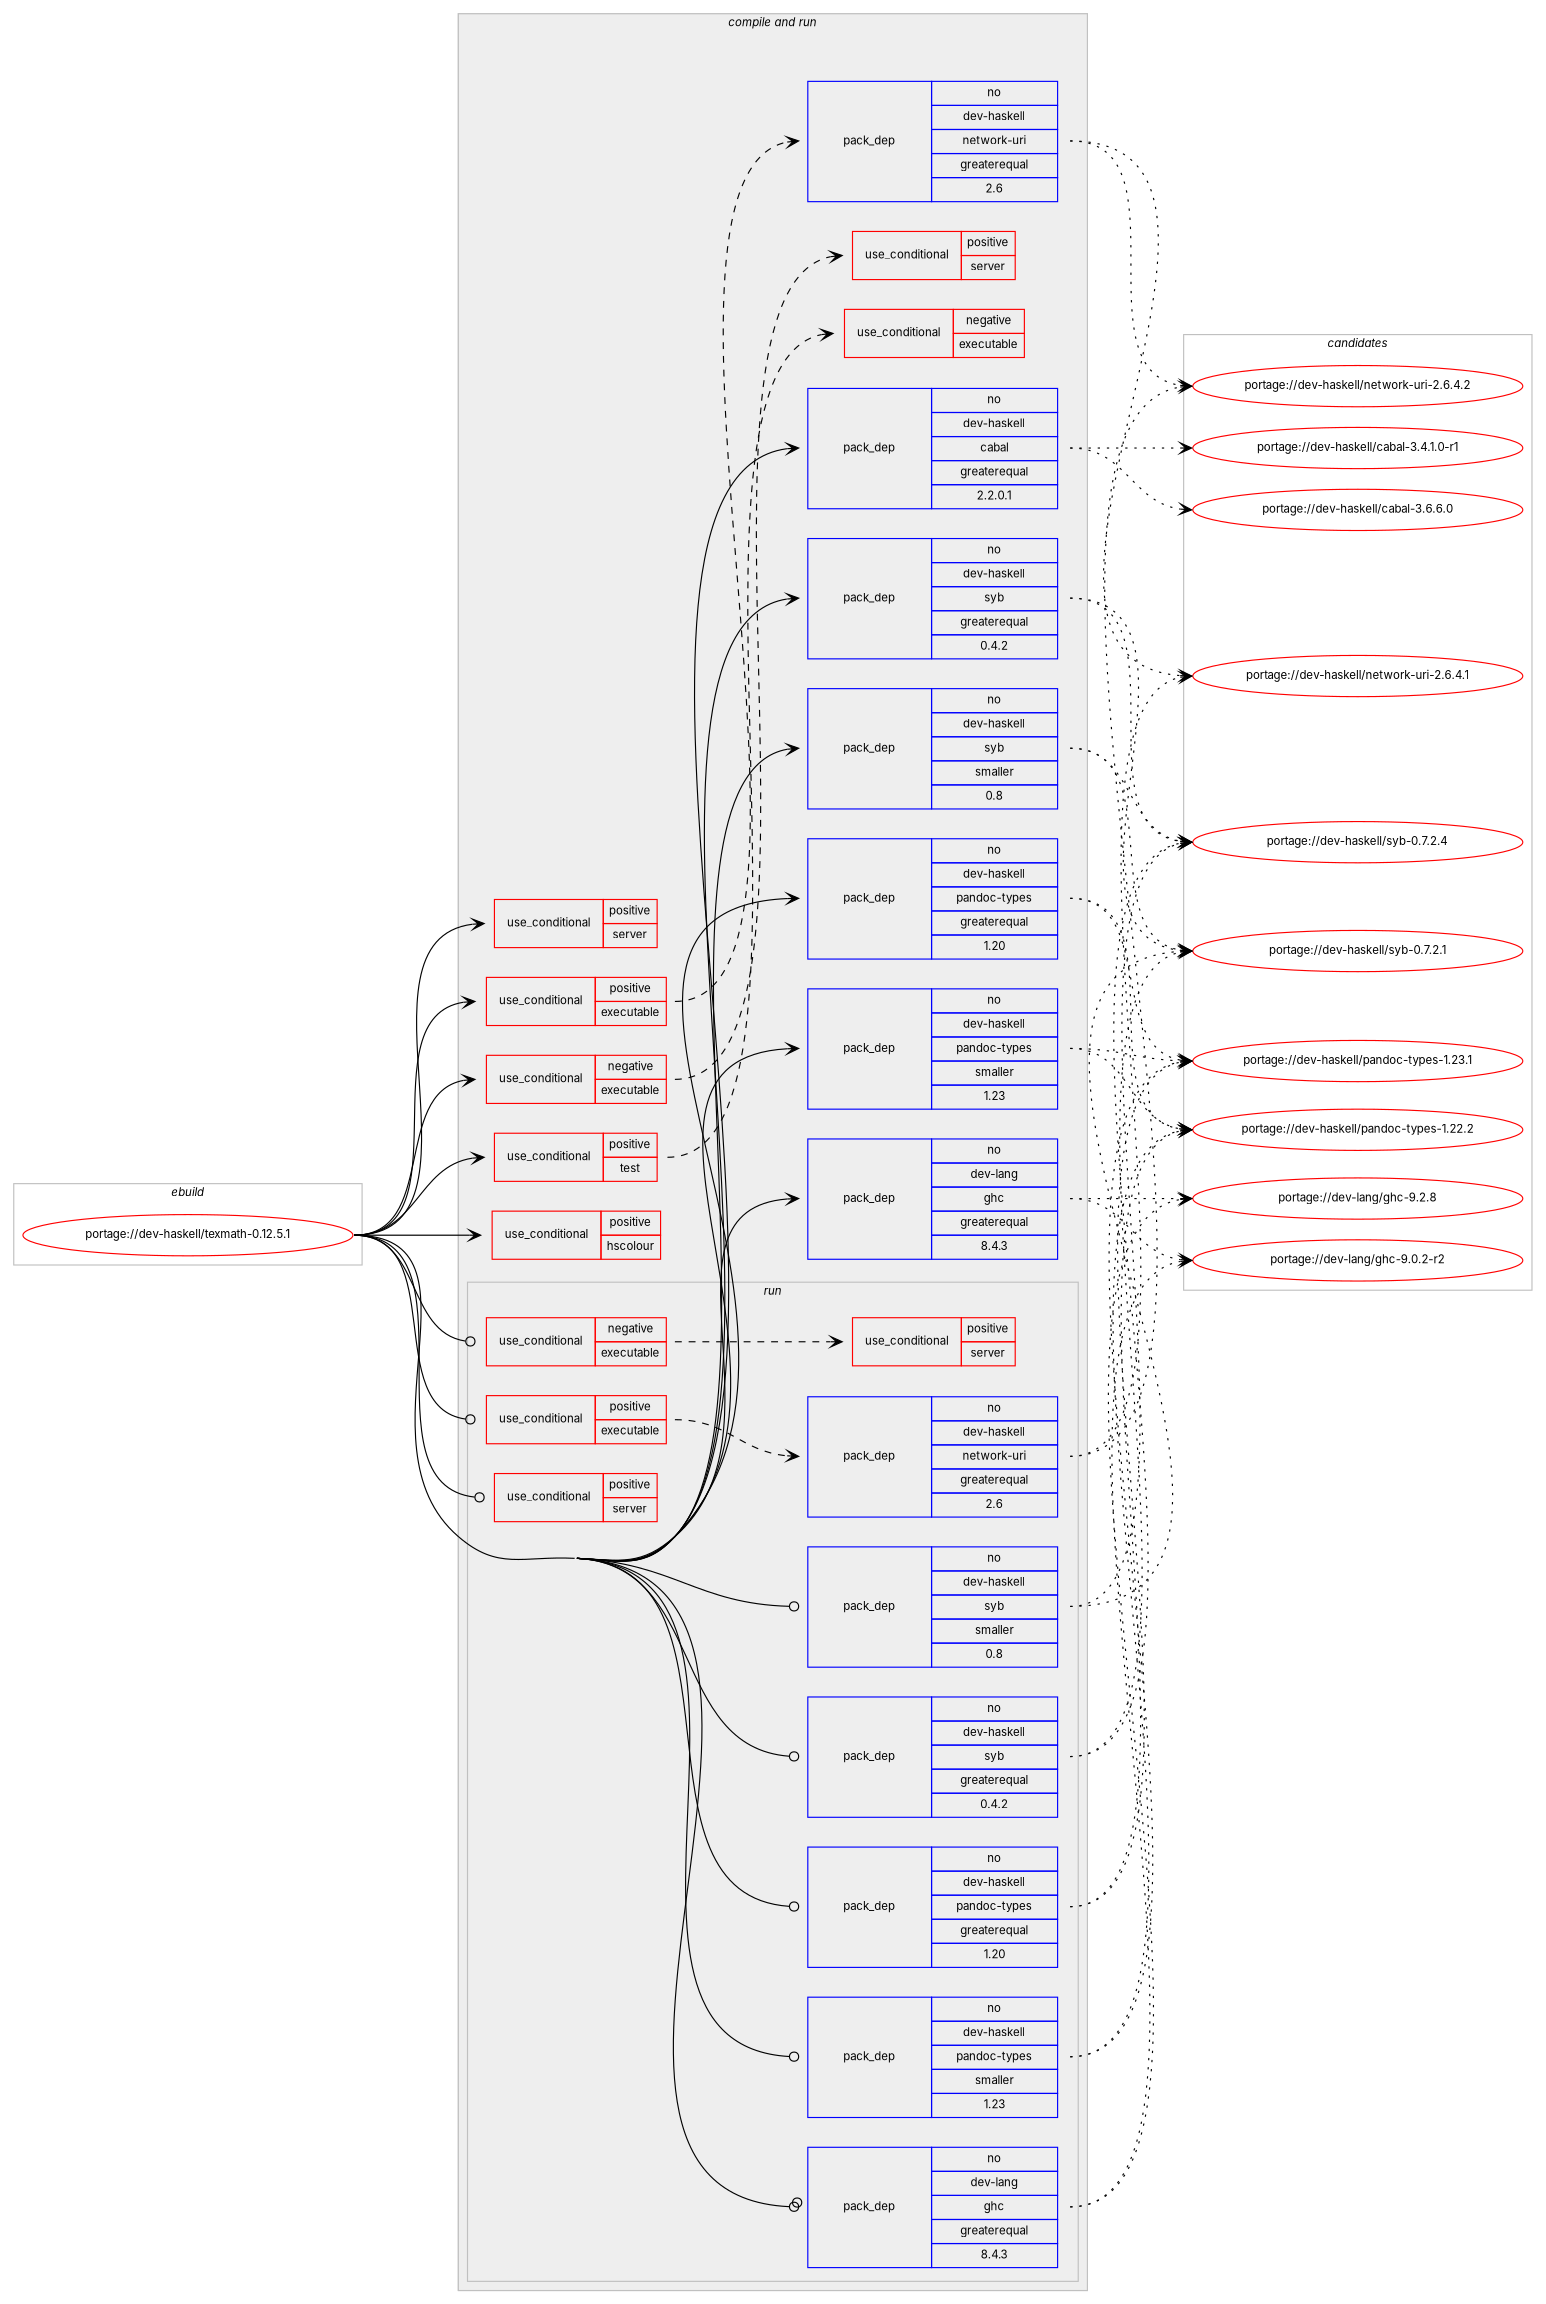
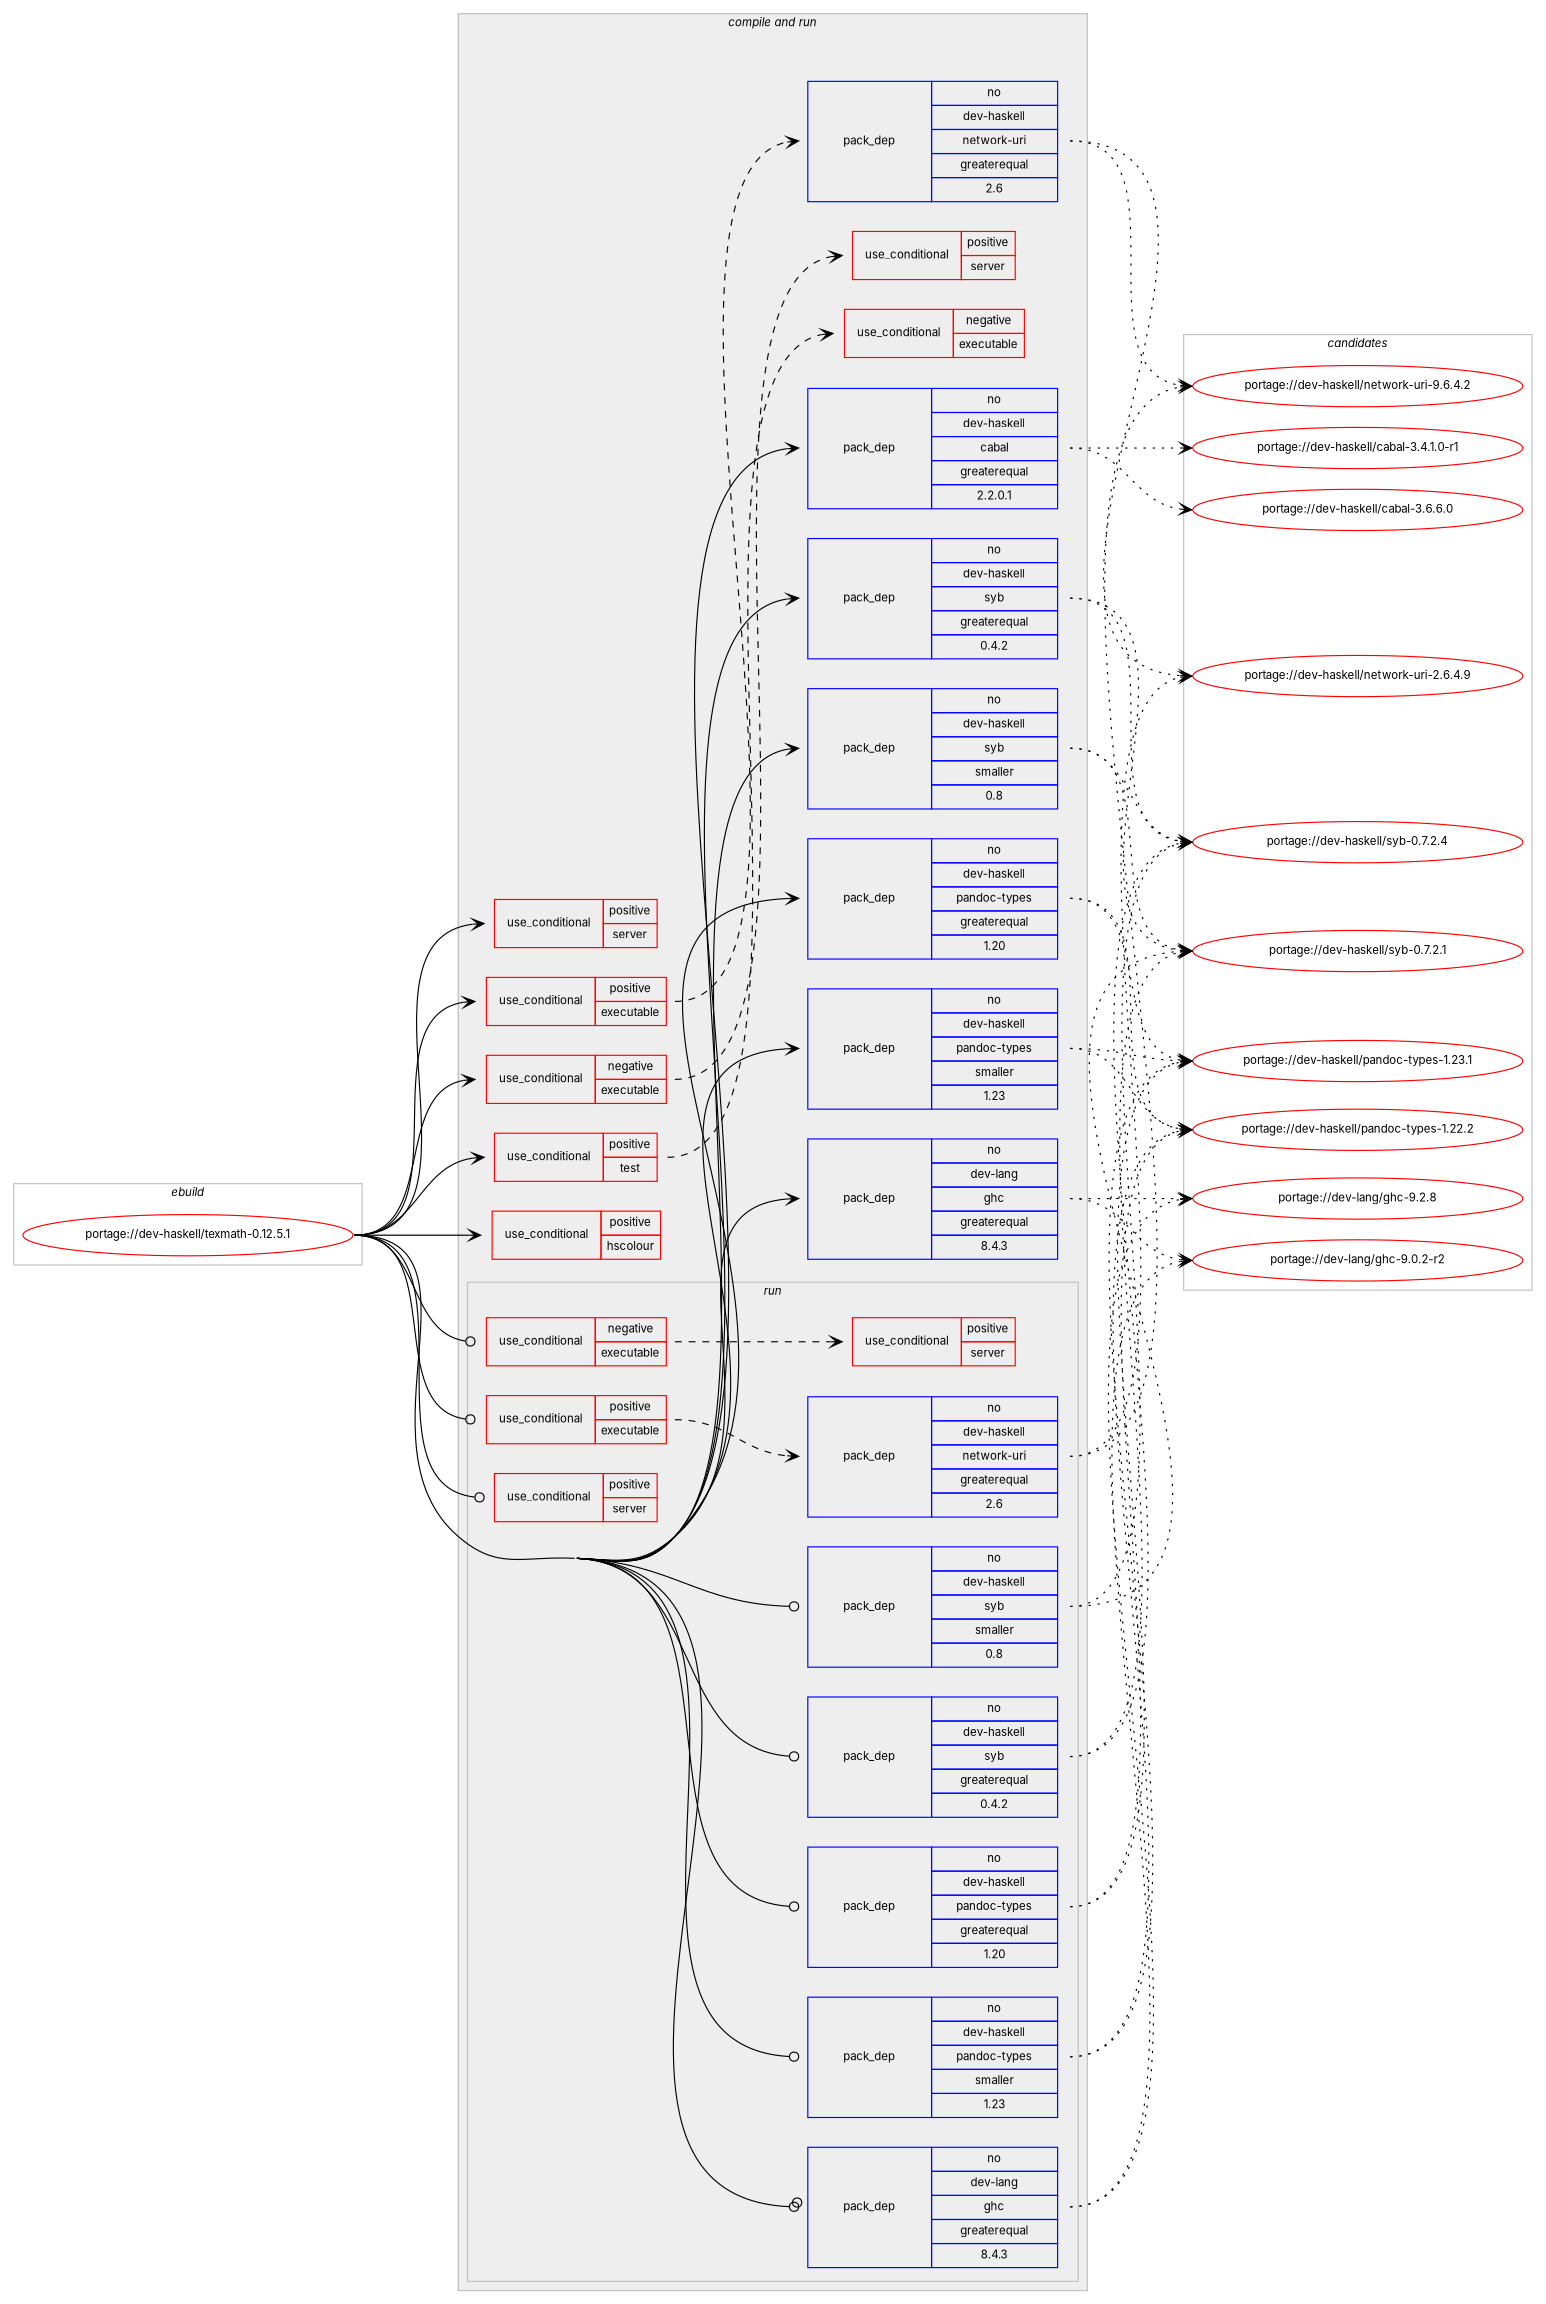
(1358, 386) -> (1358, 386)
(1358, 676) -> (1358, 676)
